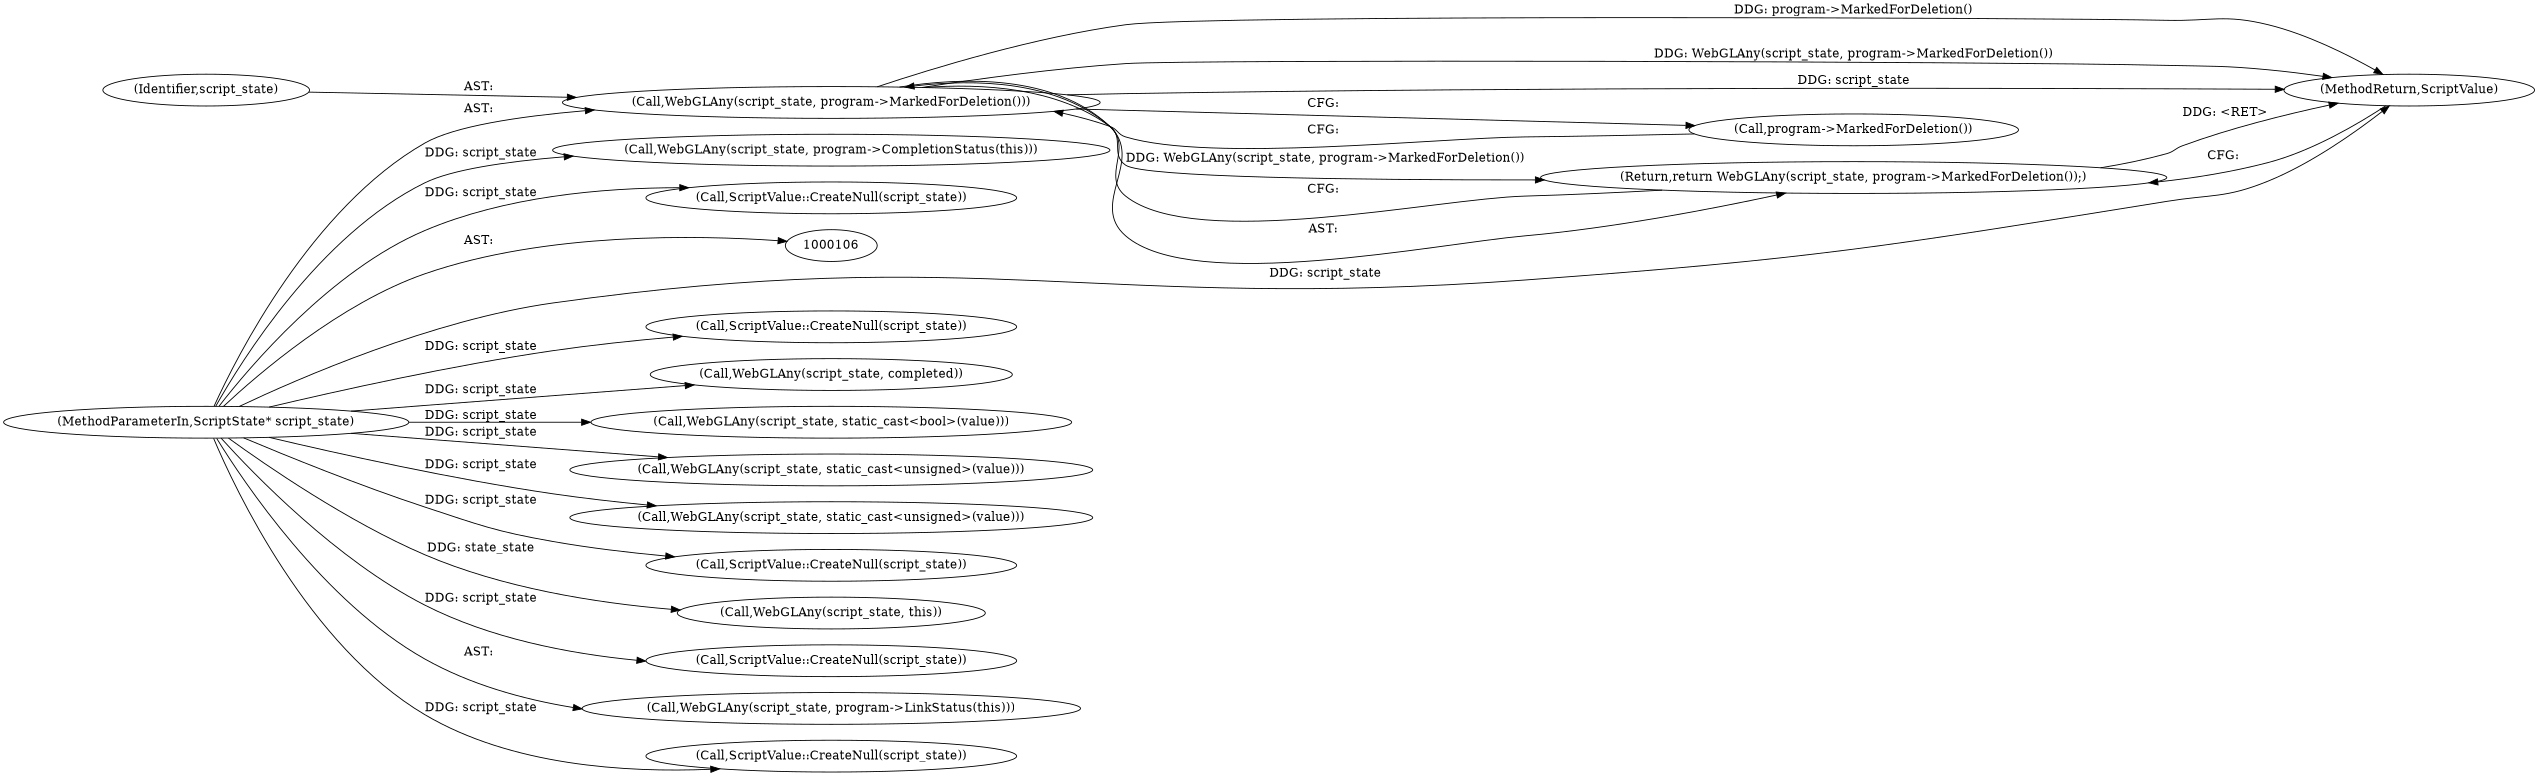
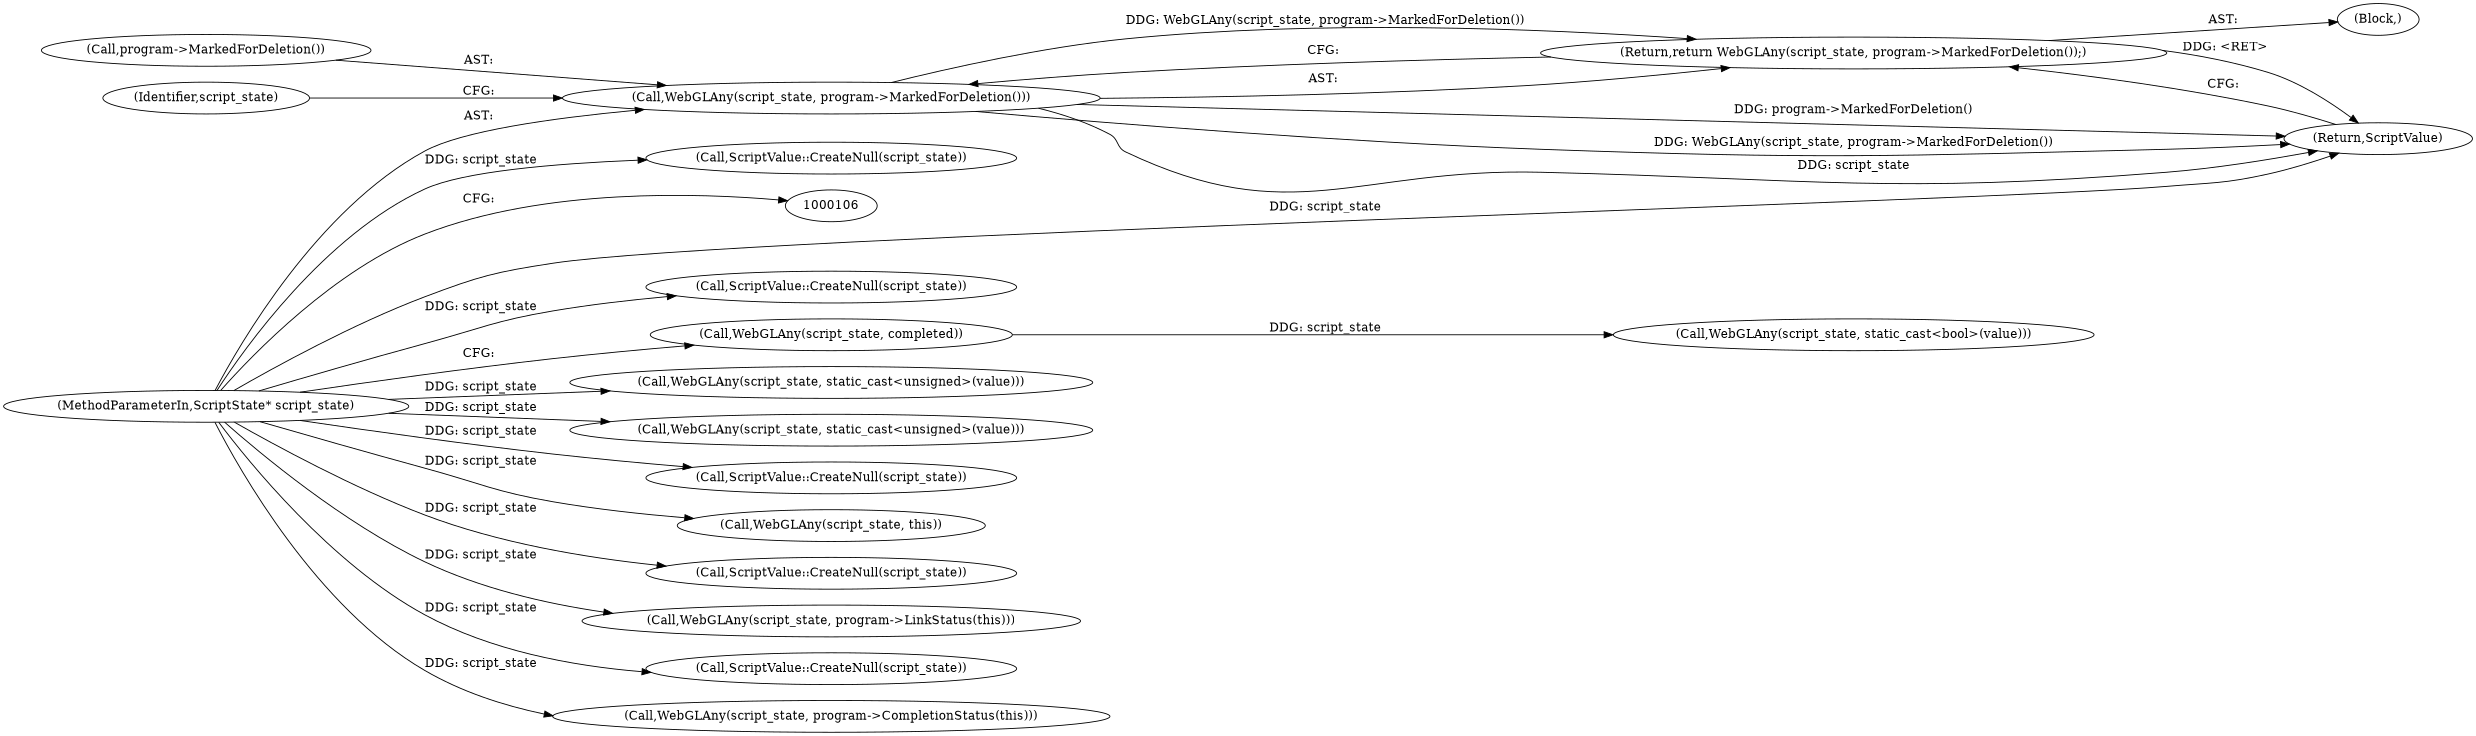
none -> (2378, 19)
(481, 87) -> (481, 91)
(2409, 90) -> (2378, 139)
(1381, 117) -> none
(1325, 130) -> (481, 61)
(481, 241) -> (481, 199)
(481, 390) -> (481, 354)
(495, 422) -> (1308, 335)
(481, 548) -> (481, 462)
(481, 652) -> (481, 555)
